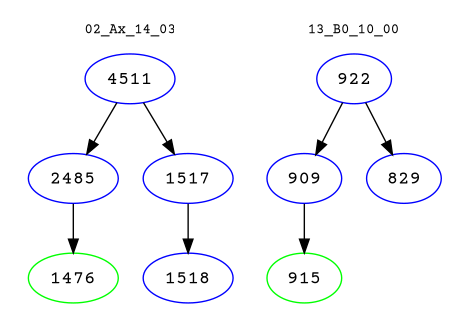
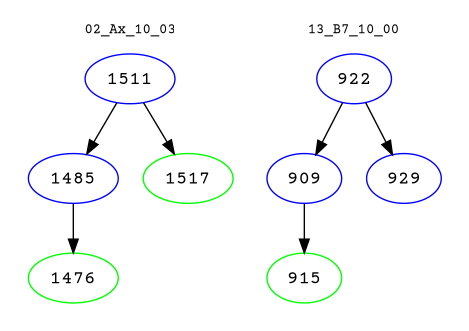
(131, 30) -> (131, 30)
(354, 30) -> (354, 30)
(130, 79) -> (130, 79)
(73, 178) -> (73, 178)
(188, 178) -> (188, 178)
(404, 178) -> (404, 178)
(188, 278) -> none
